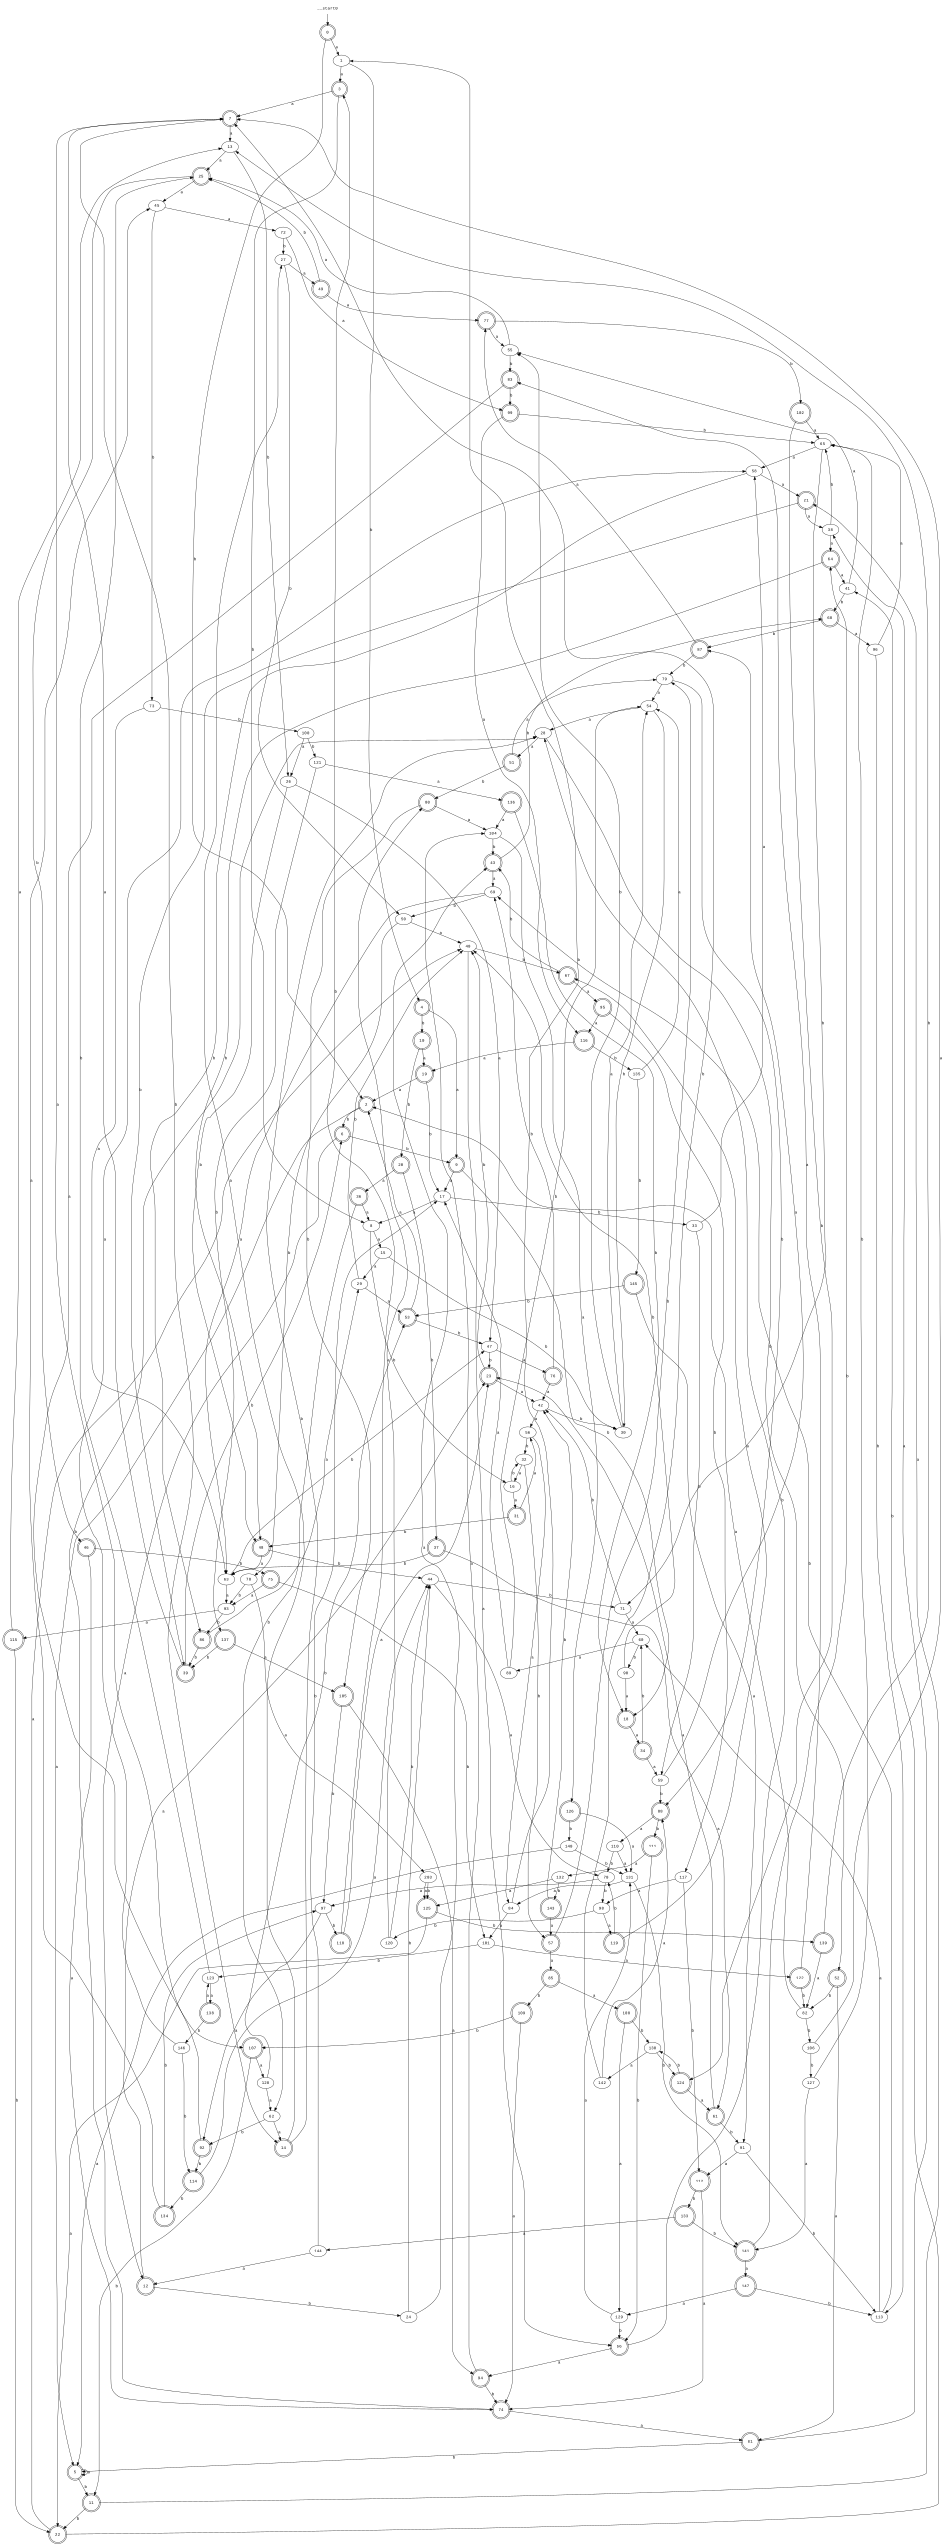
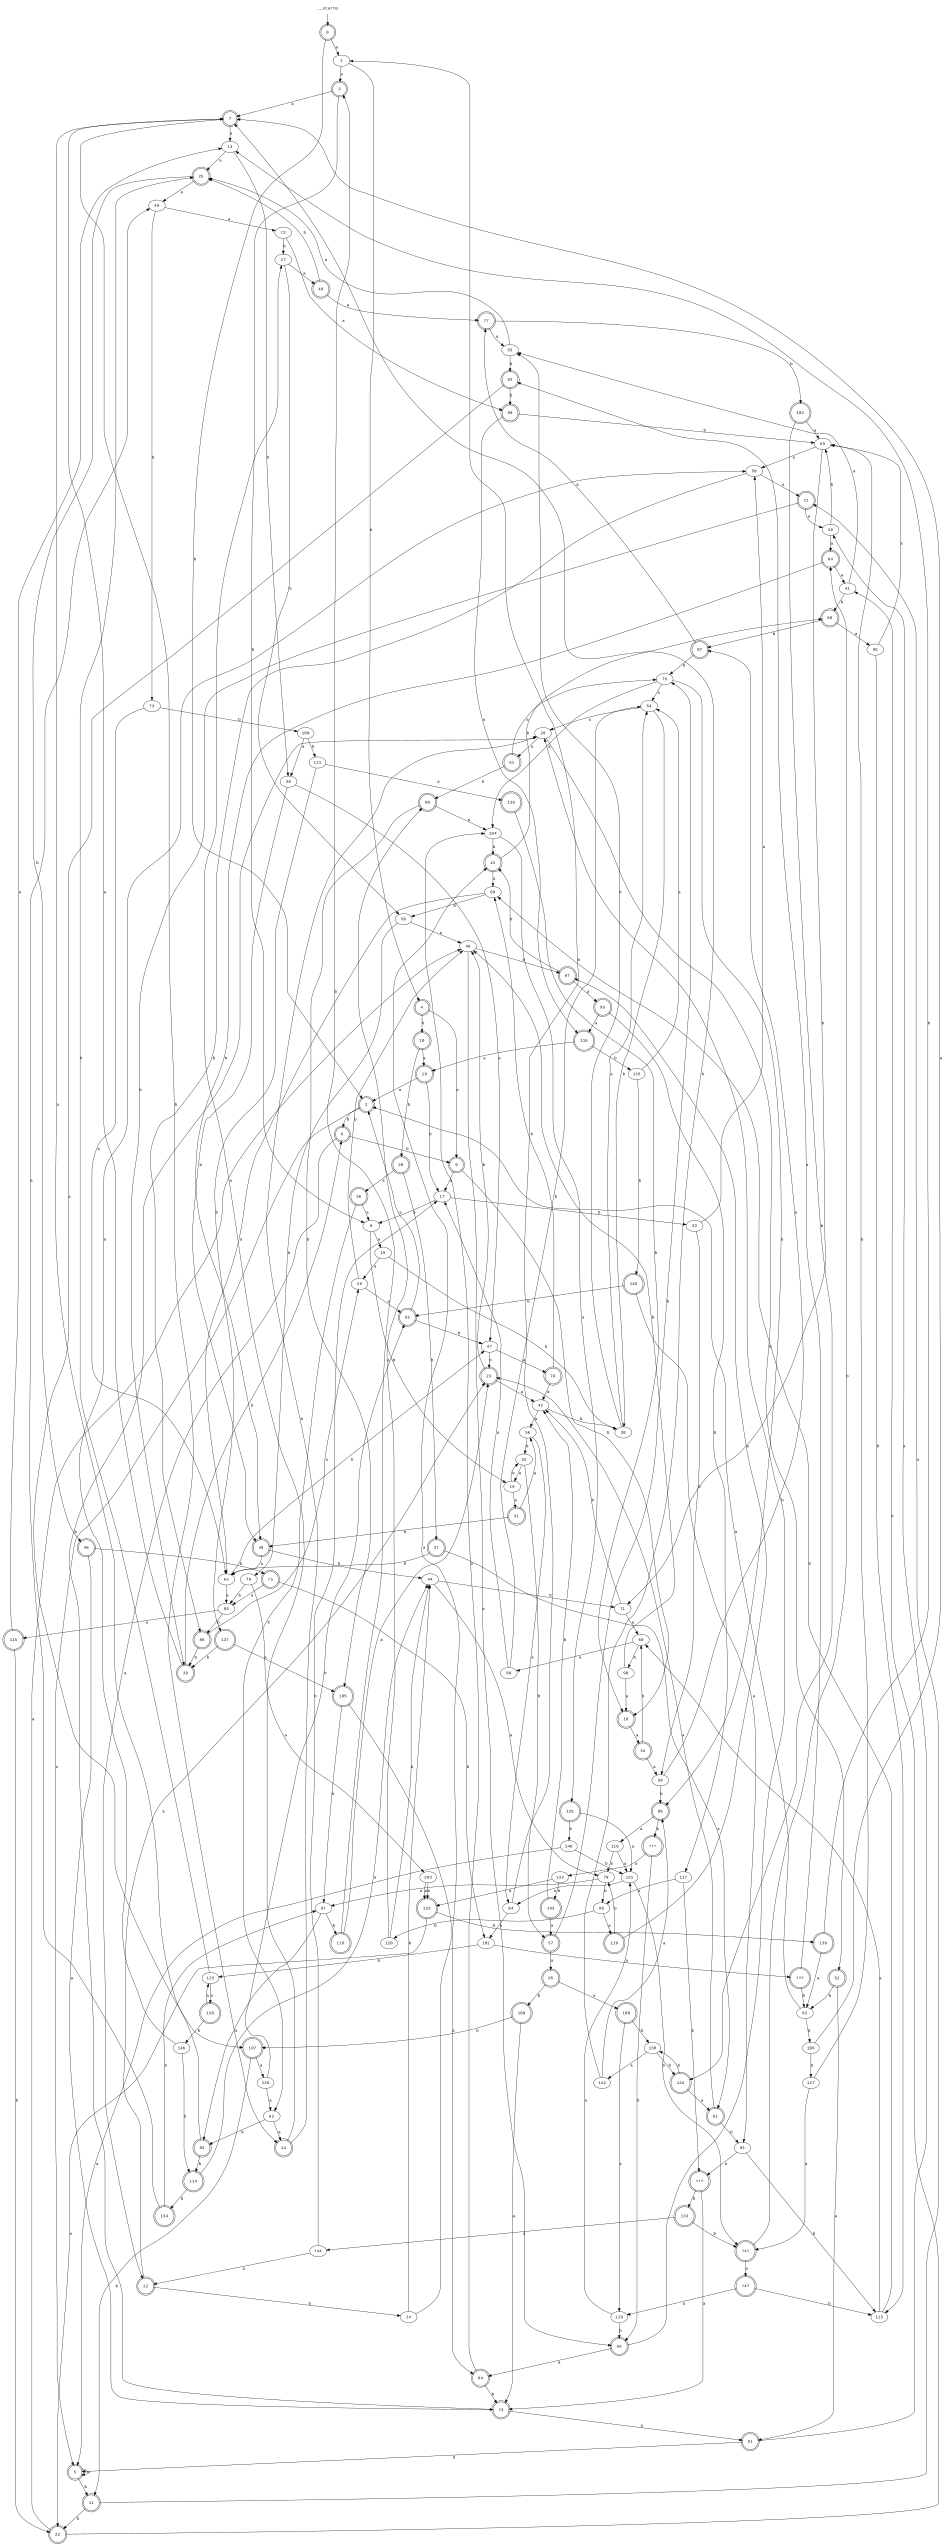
(502, 818) -> (561, 732)
